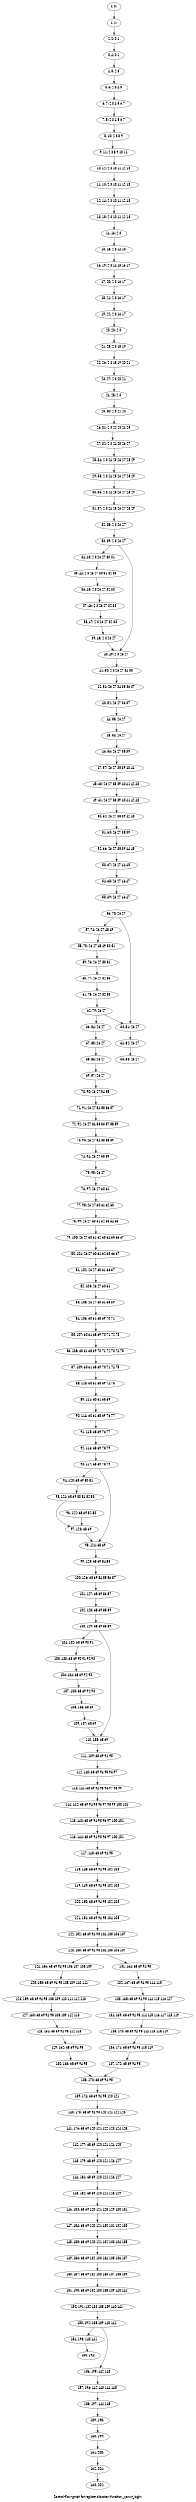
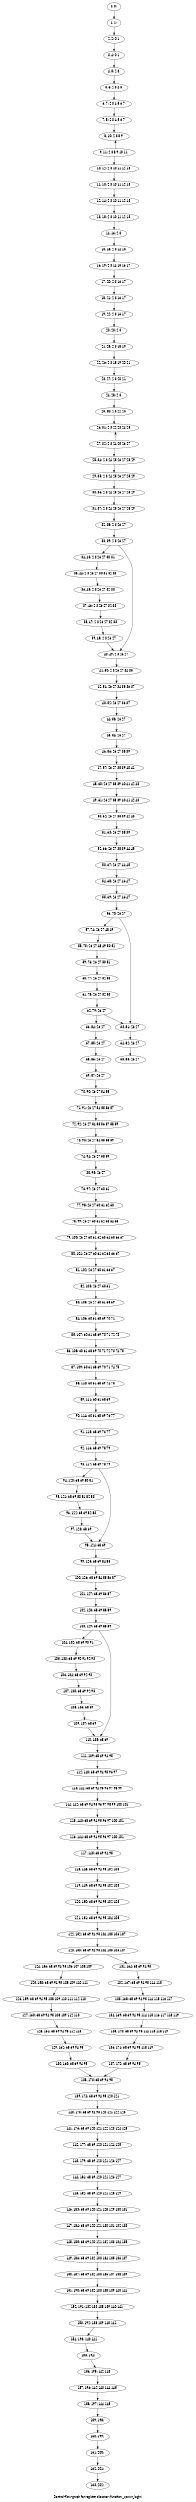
(113, 143) -> (116, 146)
(113, 435) -> (116, 437)
none -> (117, 905)
(96, 1173) -> (96, 1173)
(96, 1423) -> none
(56, 1514) -> (78, 1504)
none -> (97, 2298)
(107, 2346) -> (93, 2363)
